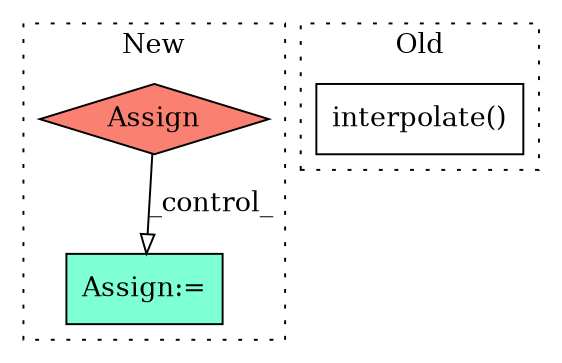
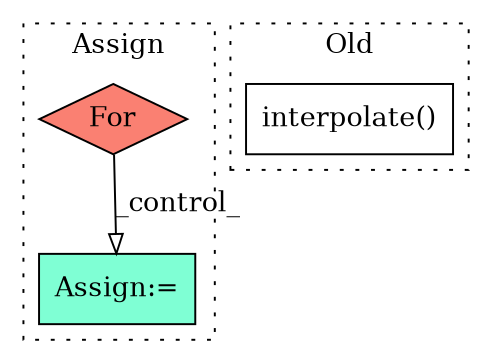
(154, 46) -> (119, 46)
(154, 119) -> (113, 119)
